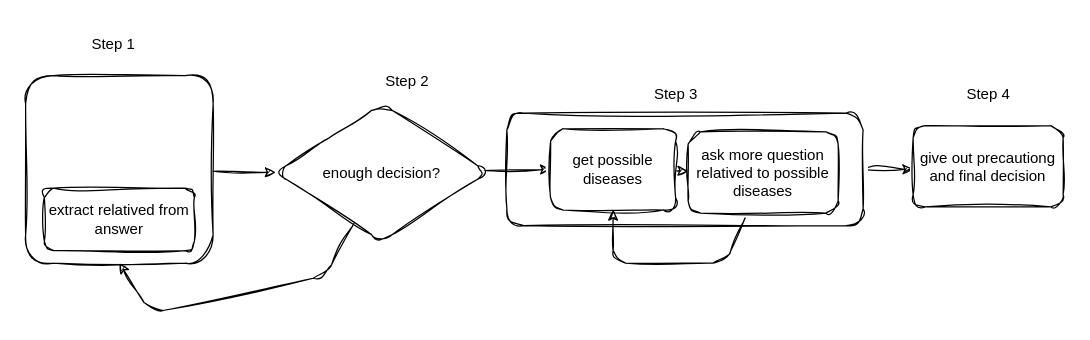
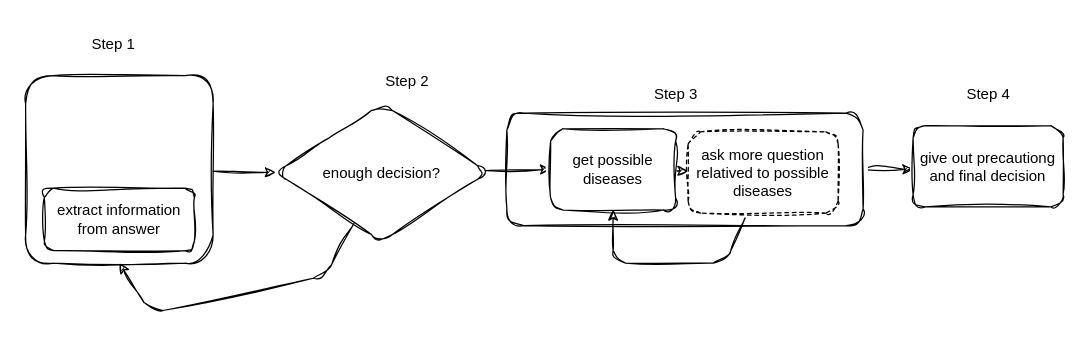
(763, 173) -> (763, 173)
(119, 219) -> (119, 219)
